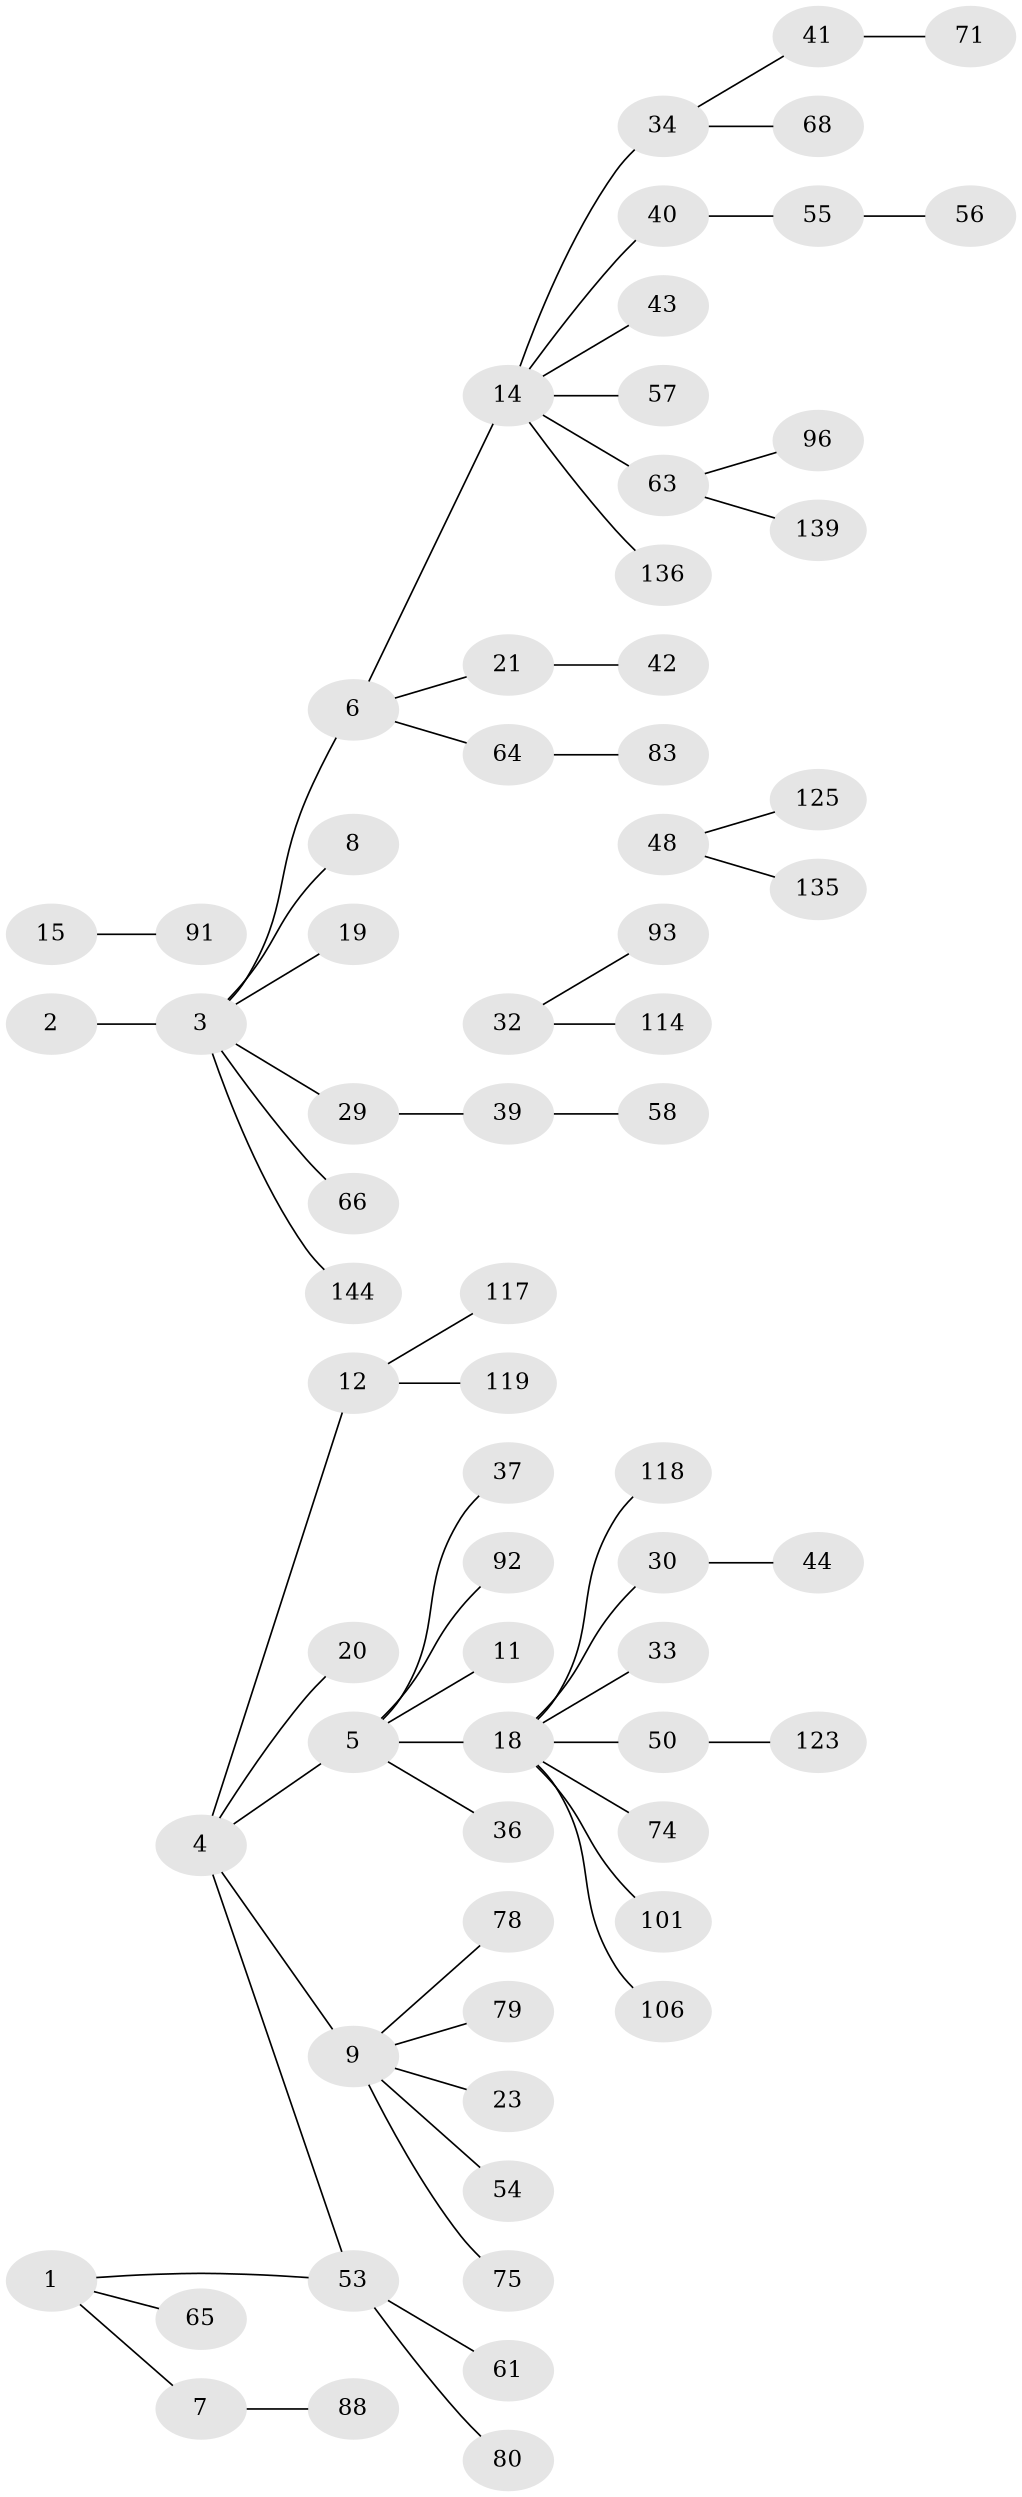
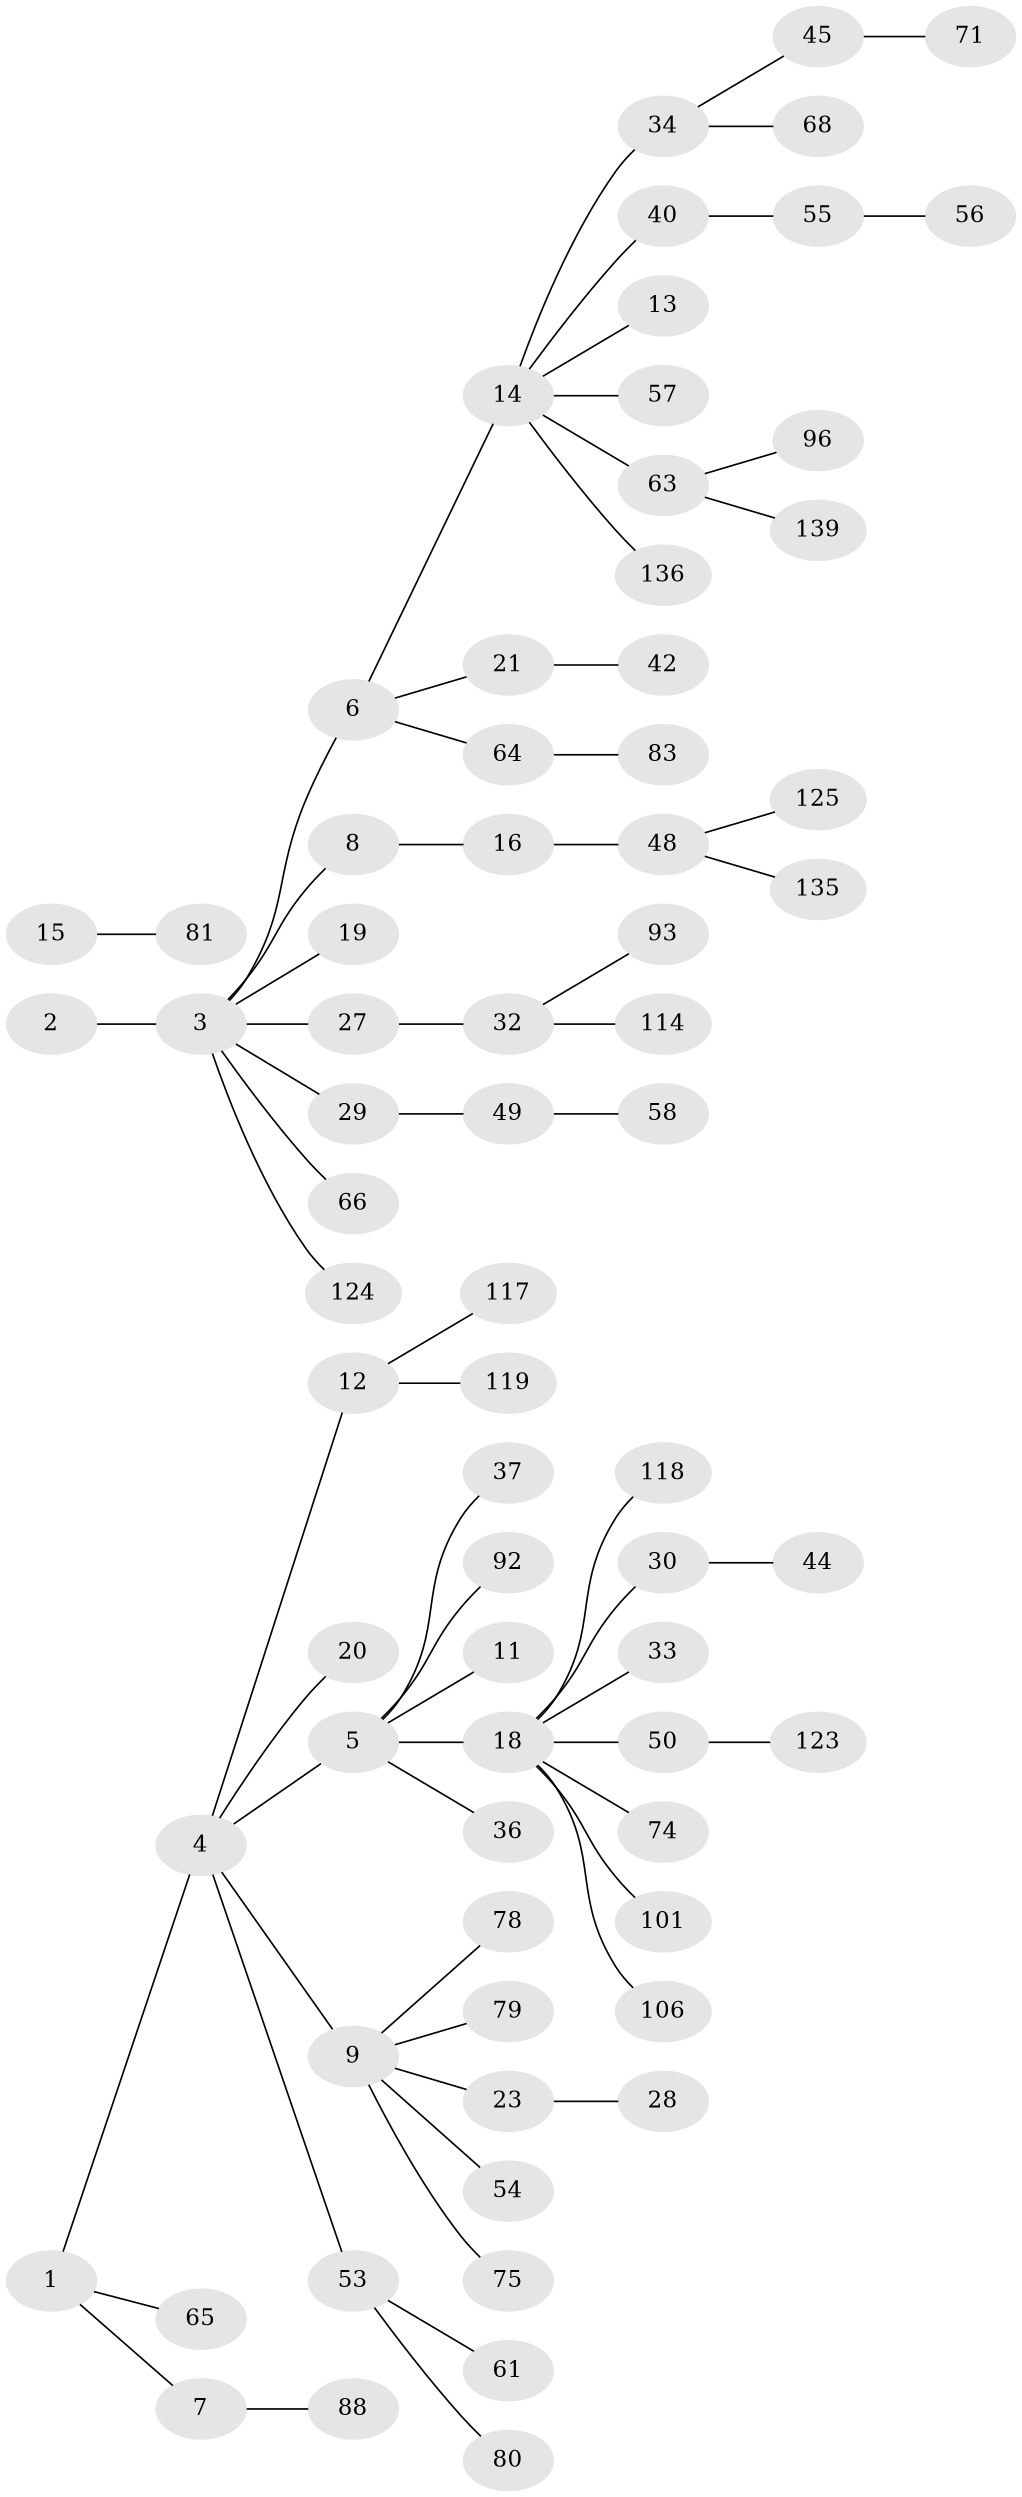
(818, 37) -> (818, 37)
(663, 306) -> (663, 306)
none -> (508, 845)
(201, 934) -> (201, 934)
none -> (353, 1024)
(508, 1114) -> (508, 1114)
(353, 1293) -> (353, 1293)
none -> (663, 2101)
(202, 2273) -> (126, 2063)
